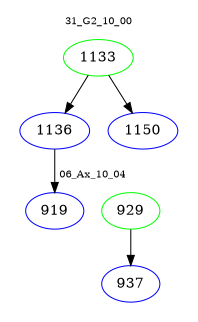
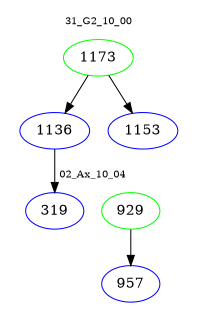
(98, 58) -> (98, 58)
(143, 131) -> (143, 131)
(93, 175) -> (93, 175)
(55, 211) -> (55, 211)
(131, 284) -> (131, 284)
